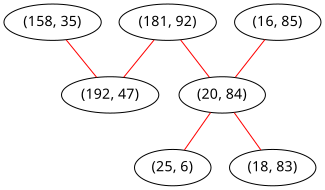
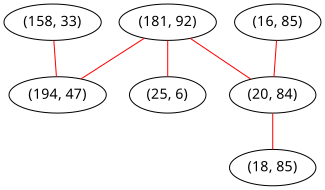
(53, 22) -> (53, 22)
(110, 95) -> (58, 95)
(197, 131) -> (168, 59)
(273, 168) -> (273, 168)
